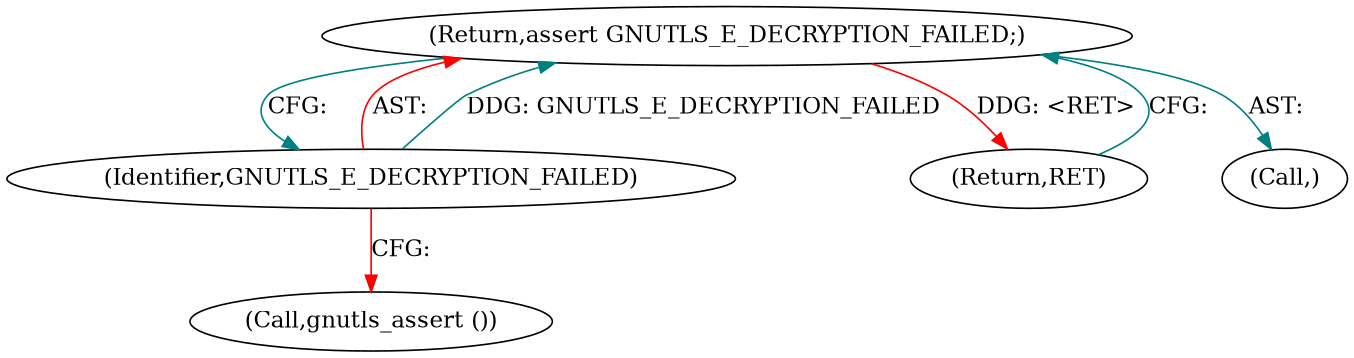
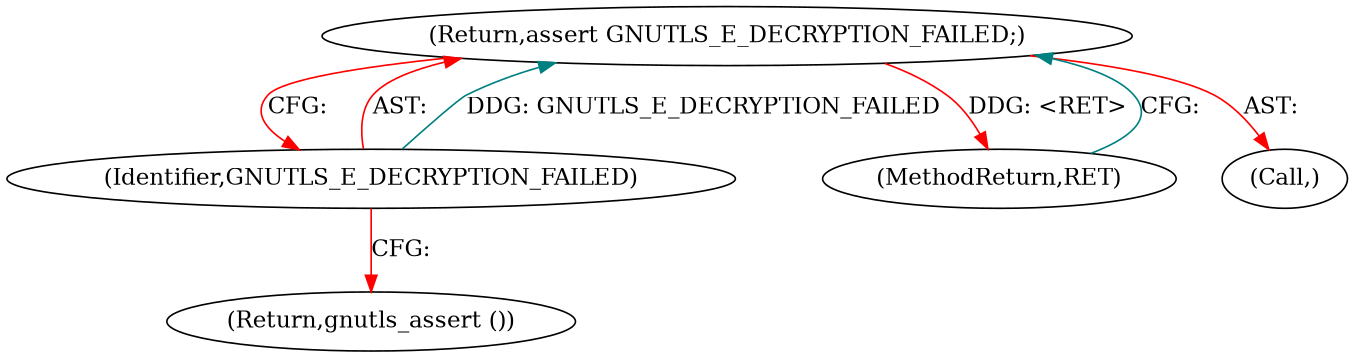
(329, 74) -> (329, 74)
(1162, 74) -> (1154, 75)
(1029, 179) -> (999, 179)
(371, 321) -> (371, 321)
